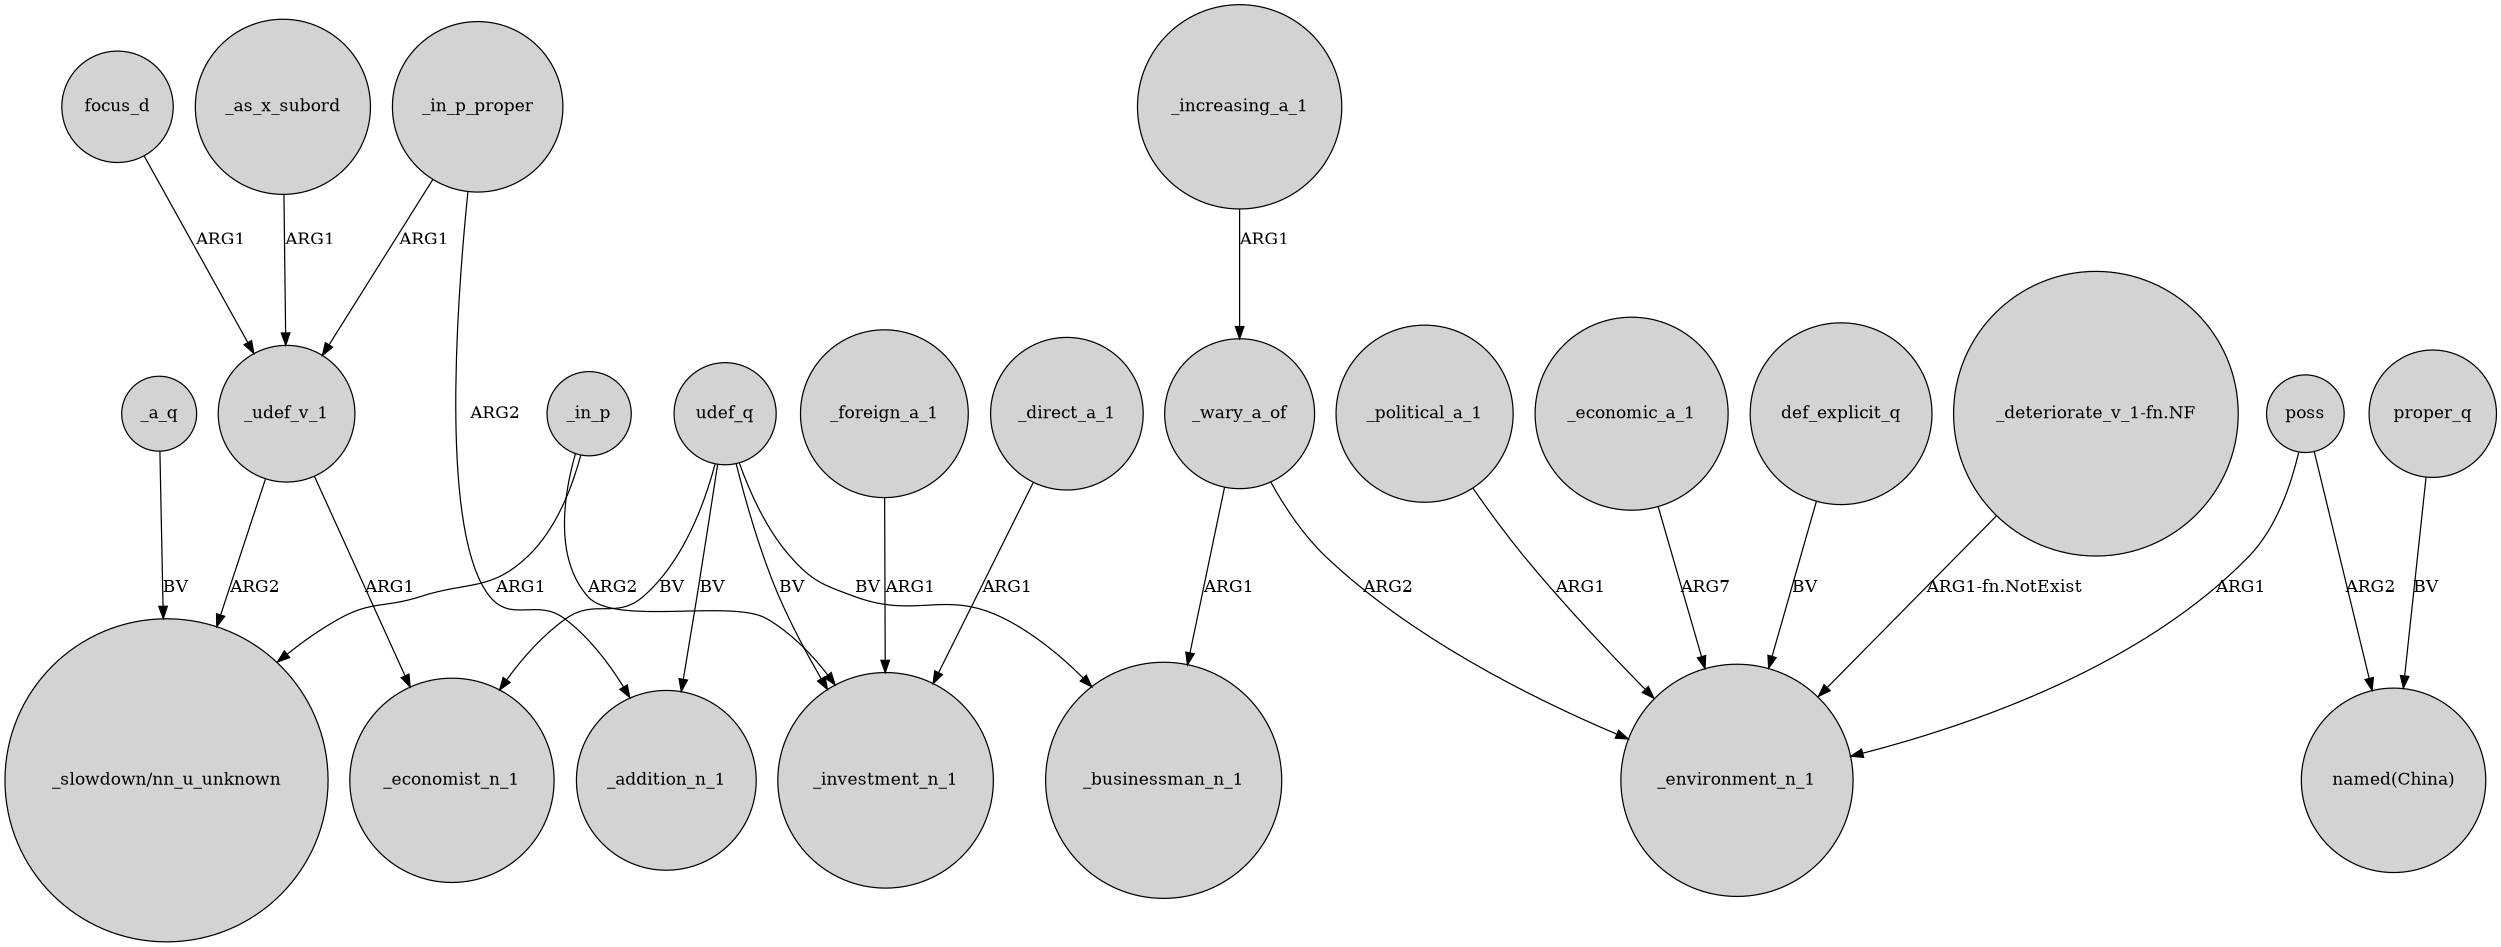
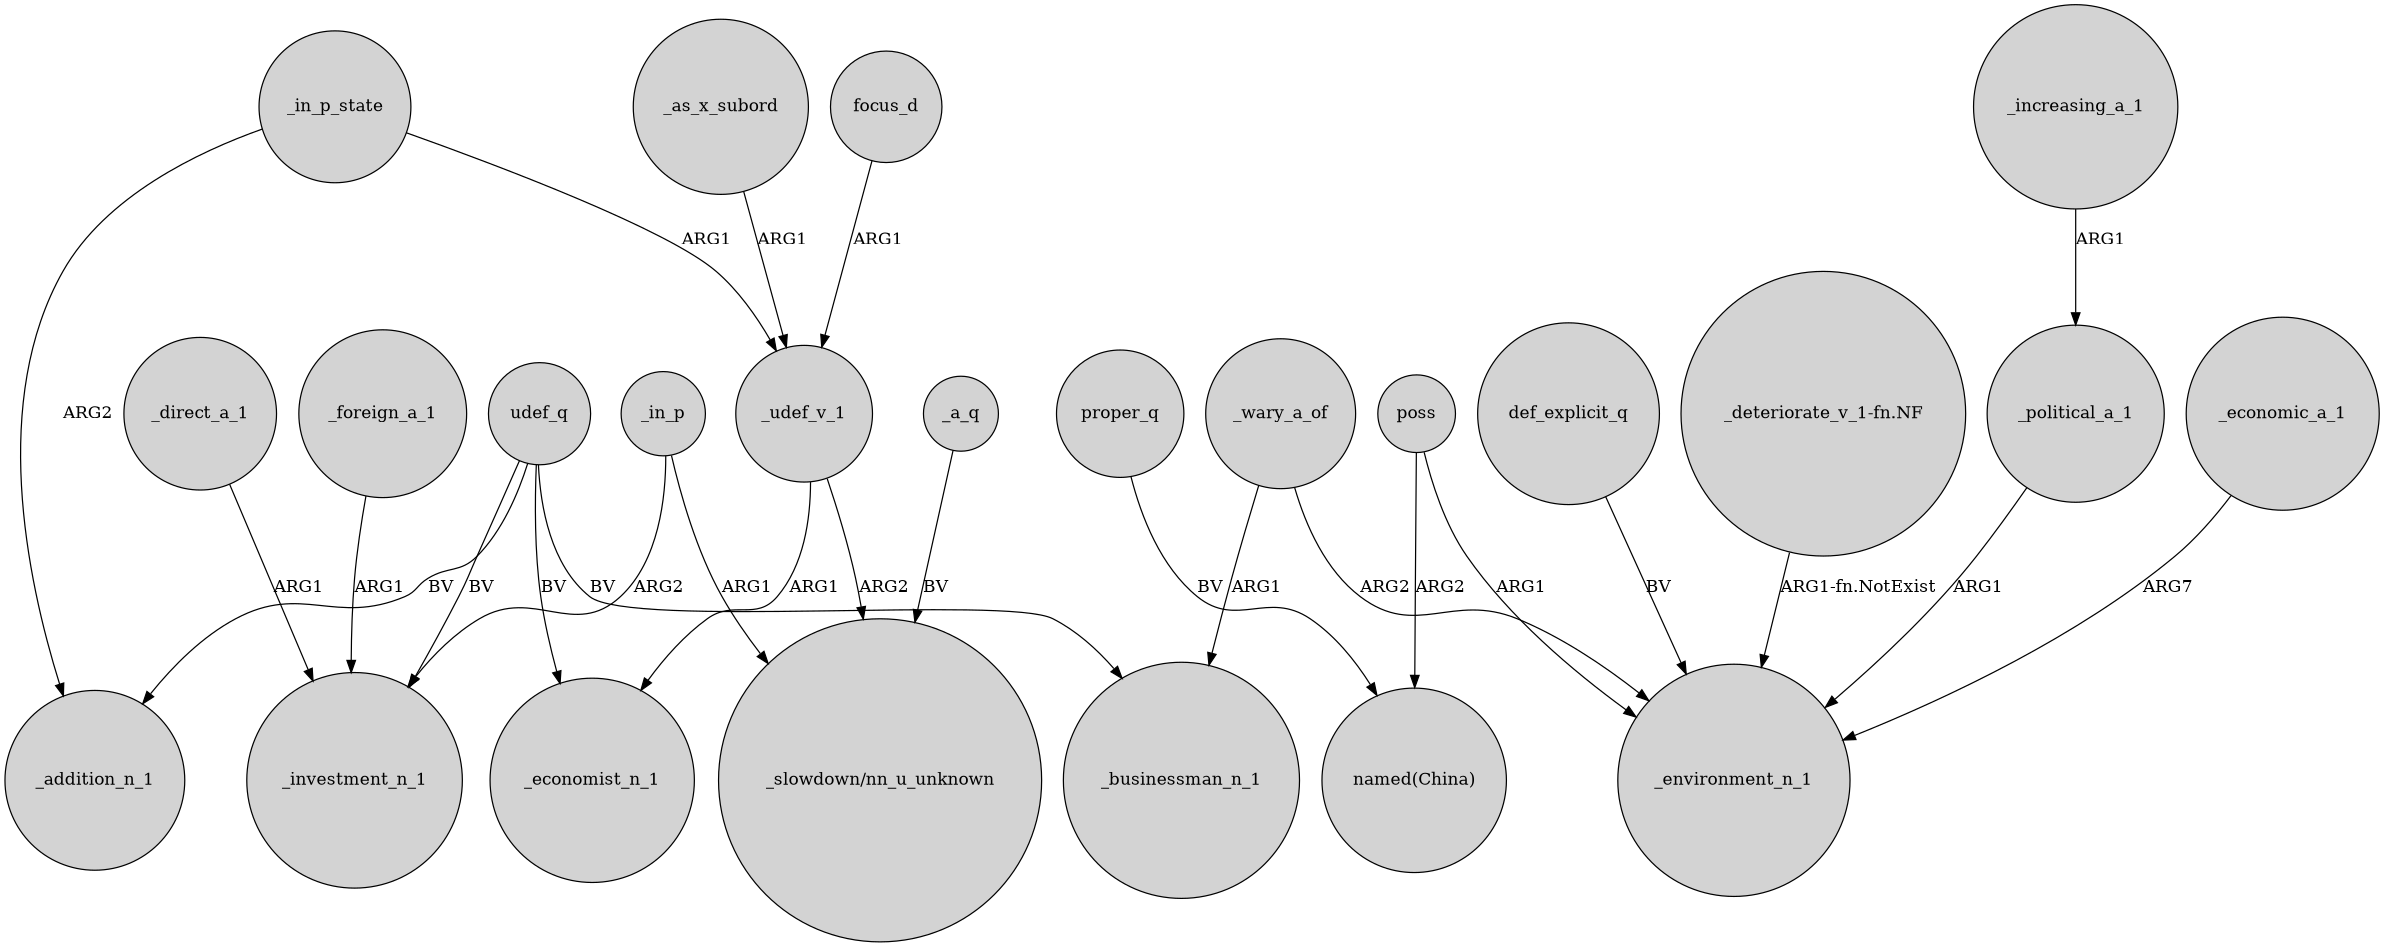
(478, 107) -> (335, 107)
(1240, 268) -> (2076, 261)
